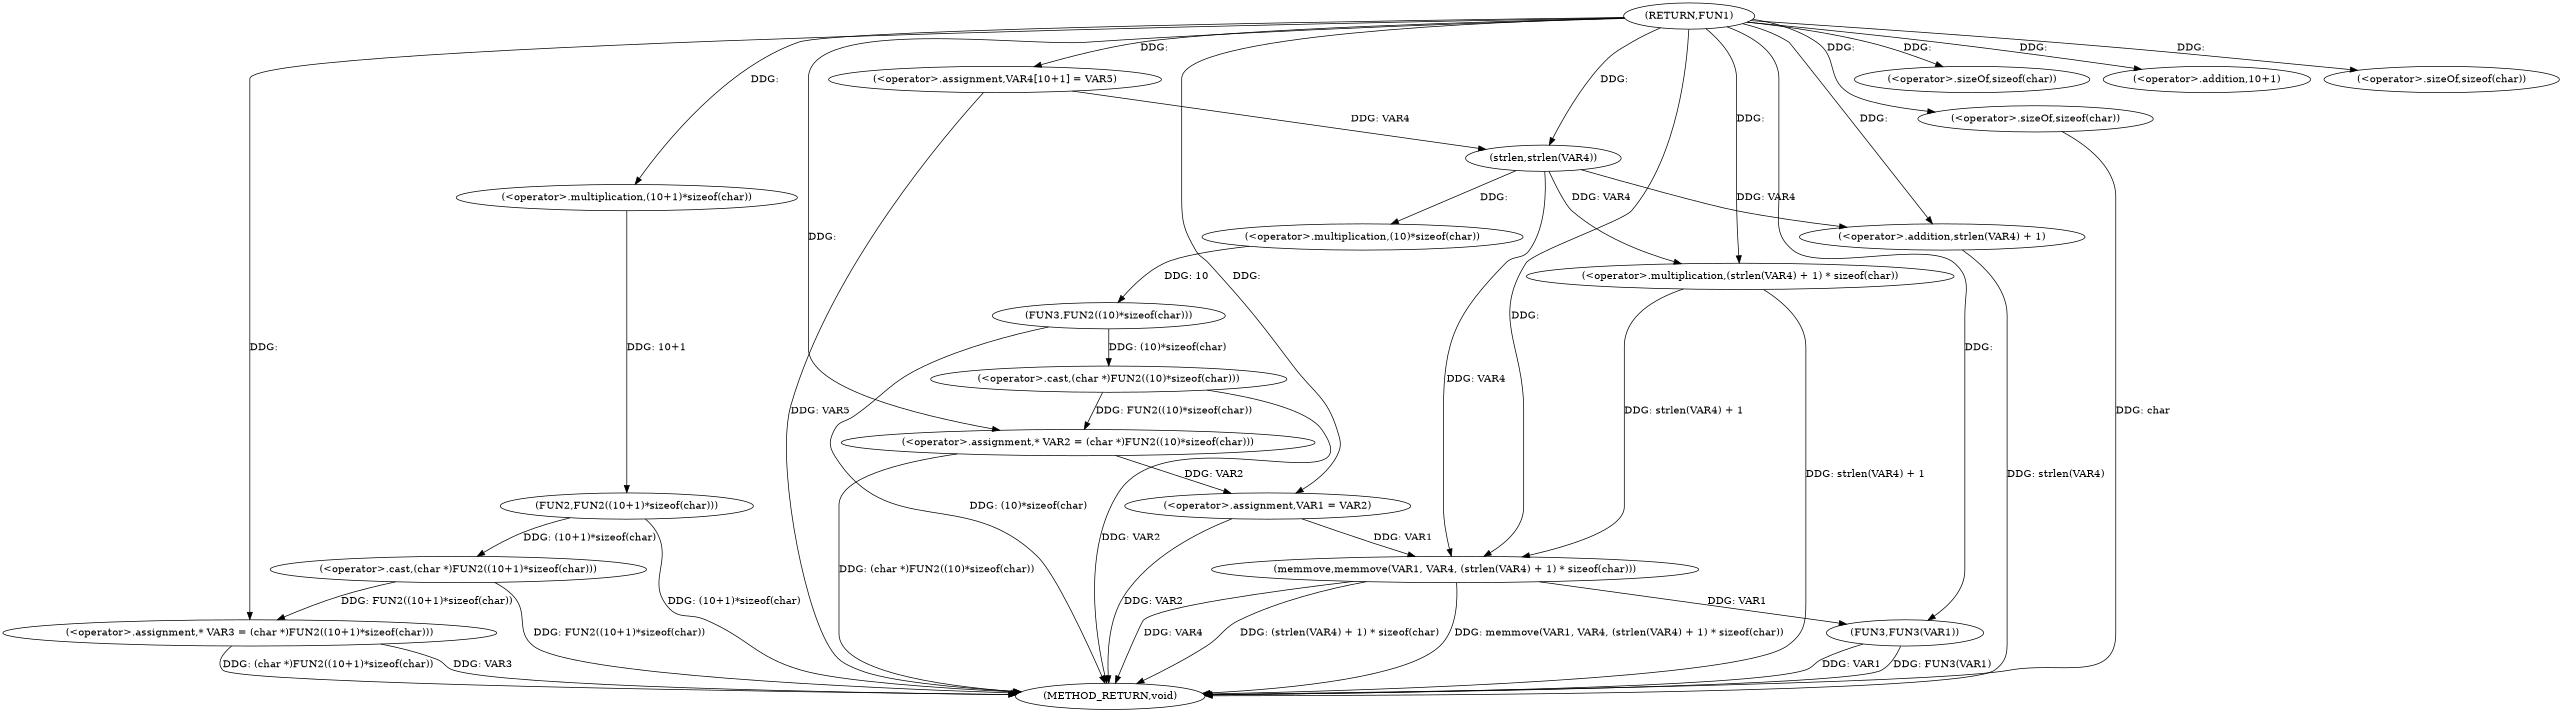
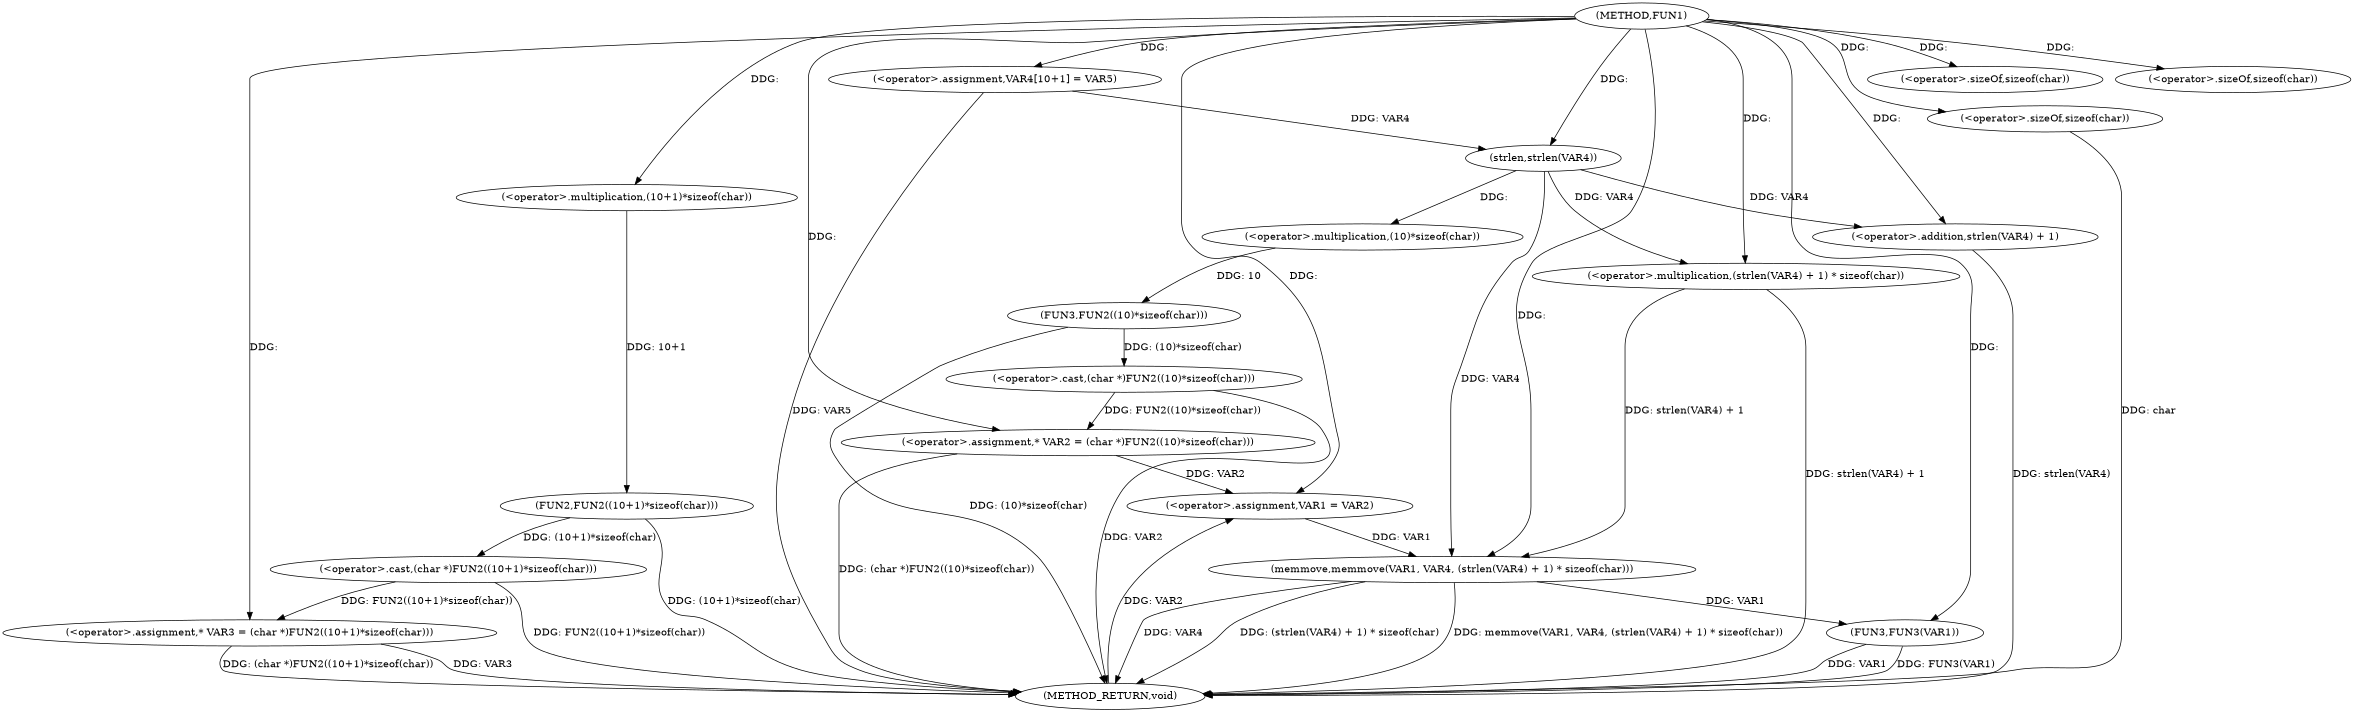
(1689, 16) -> (1642, 16)
(2207, 79) -> none
(1140, 576) -> (1136, 581)
